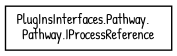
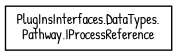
(89, 28) -> (89, 28)
